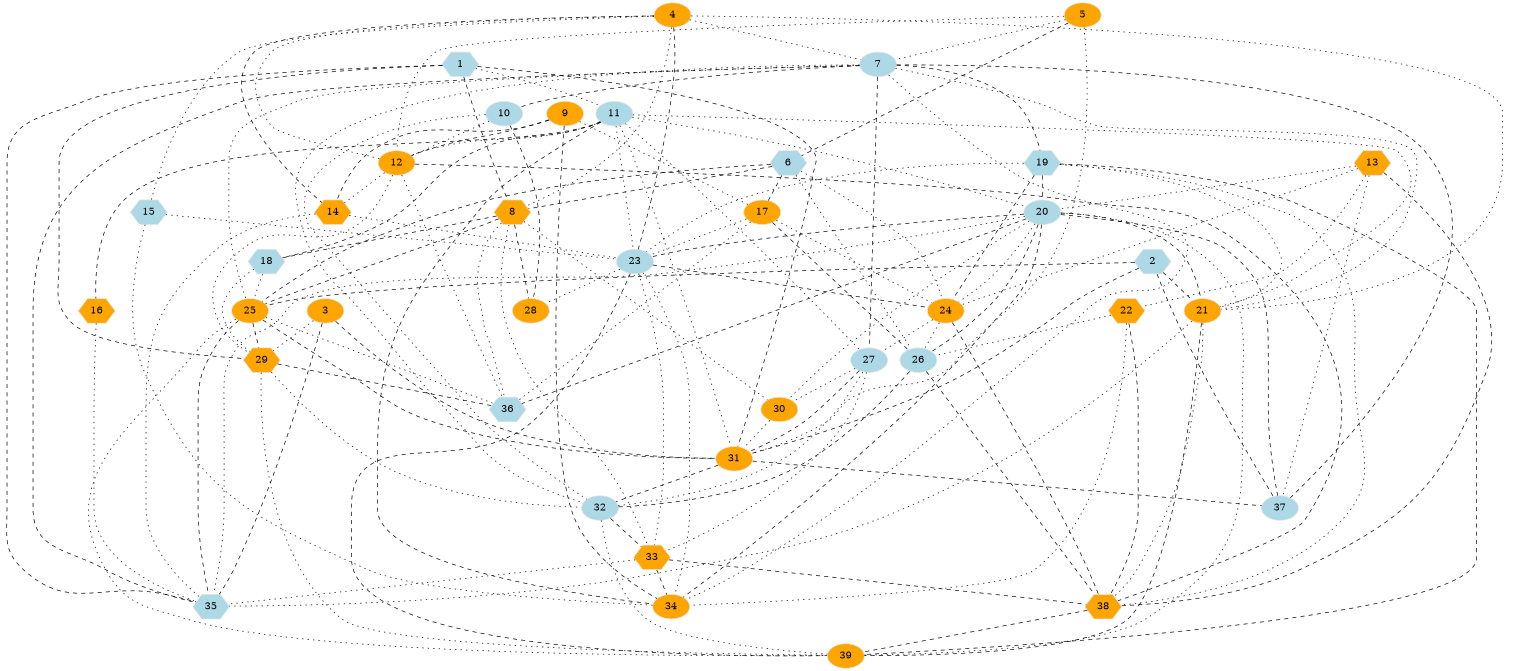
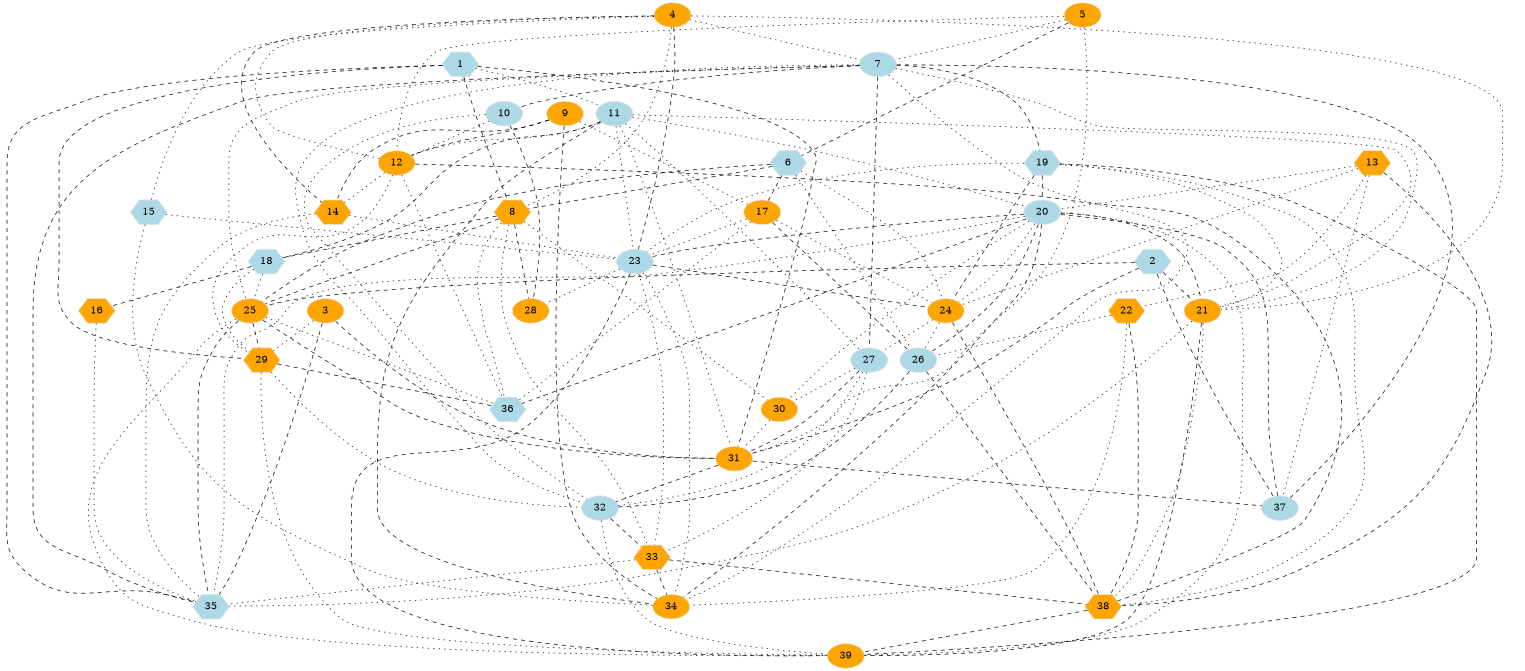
(306, 150) -> (189, 284)
